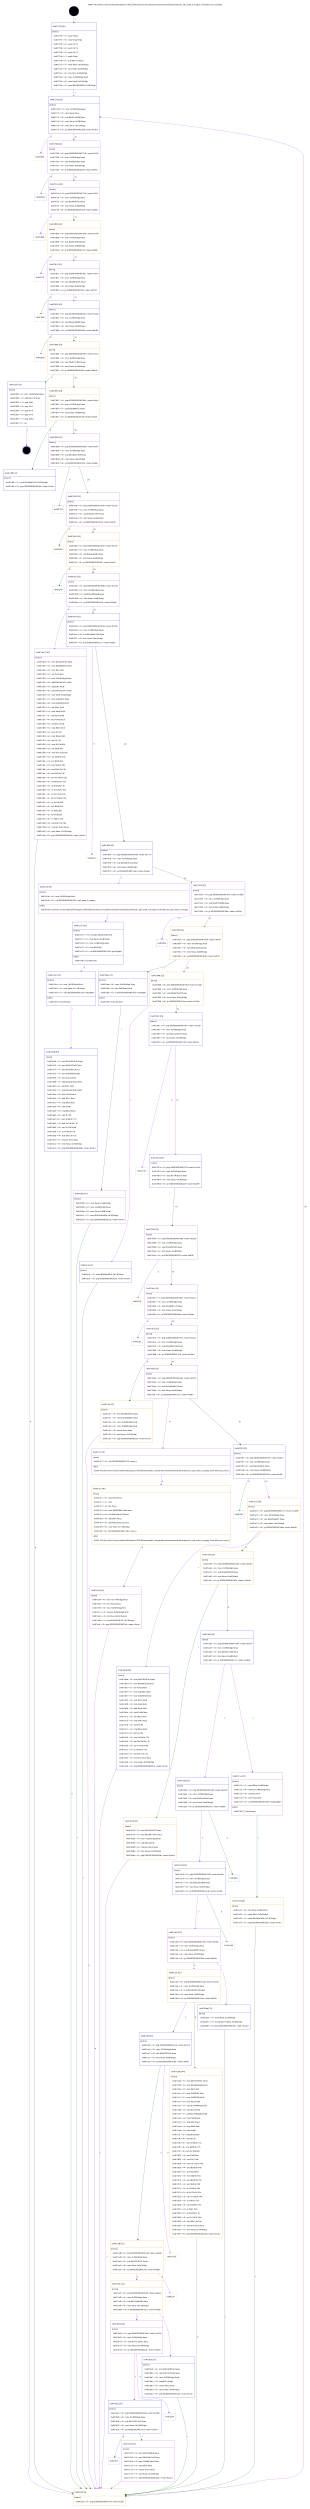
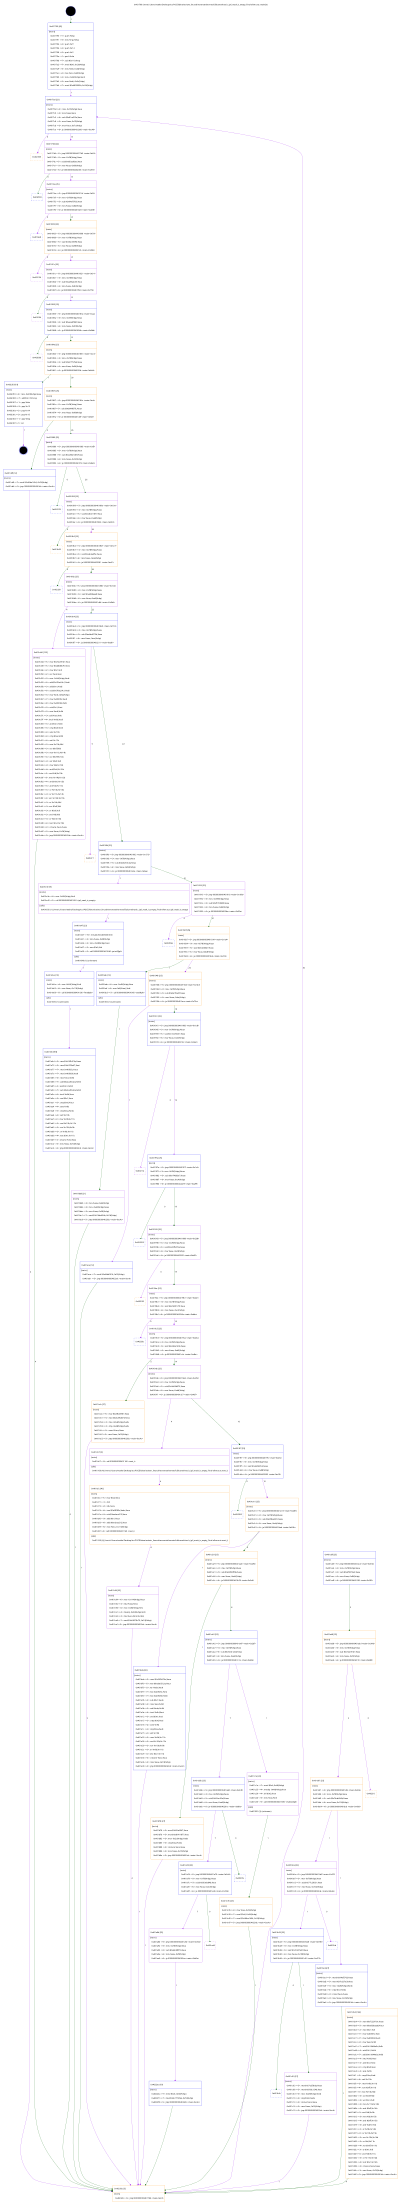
none -> (139, 1243)
(194, 1986) -> none
(171, 2257) -> none
